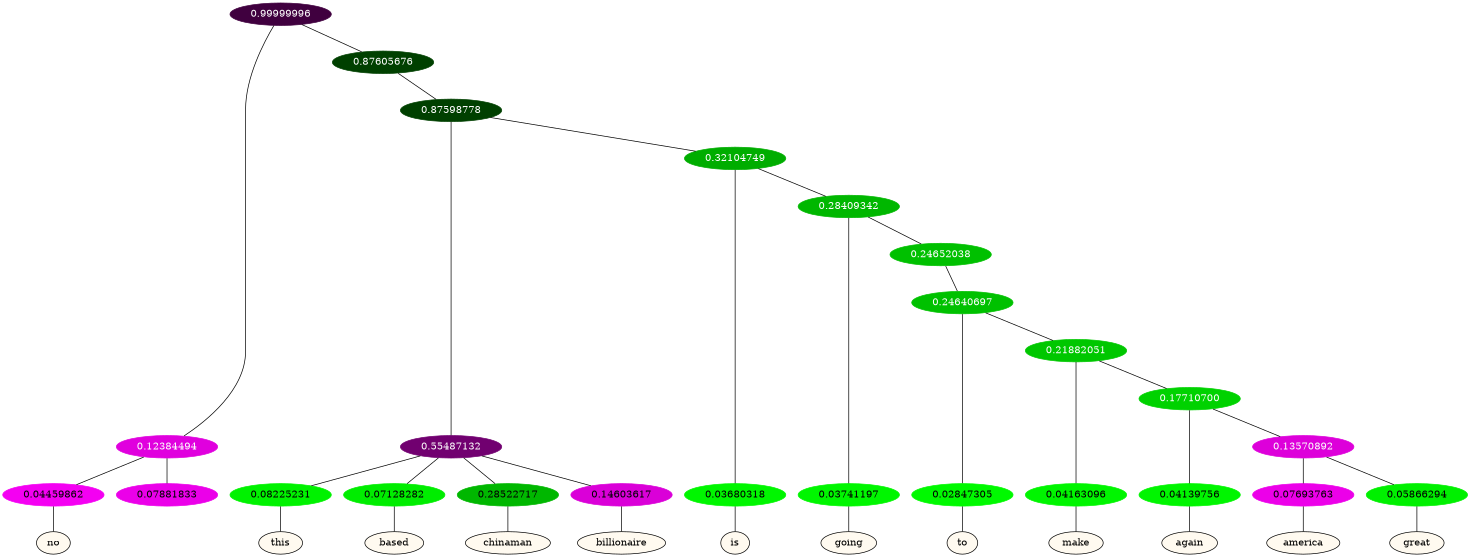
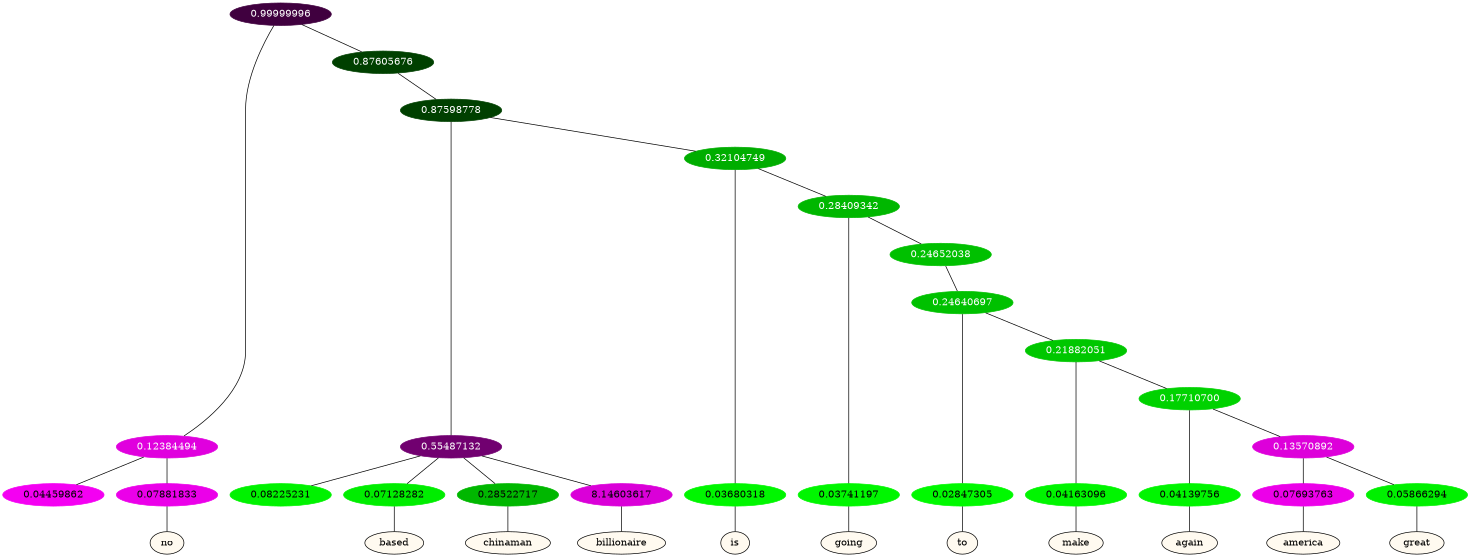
(622, 495) -> (622, 495)
(53, 519) -> (167, 519)
(281, 543) -> none
